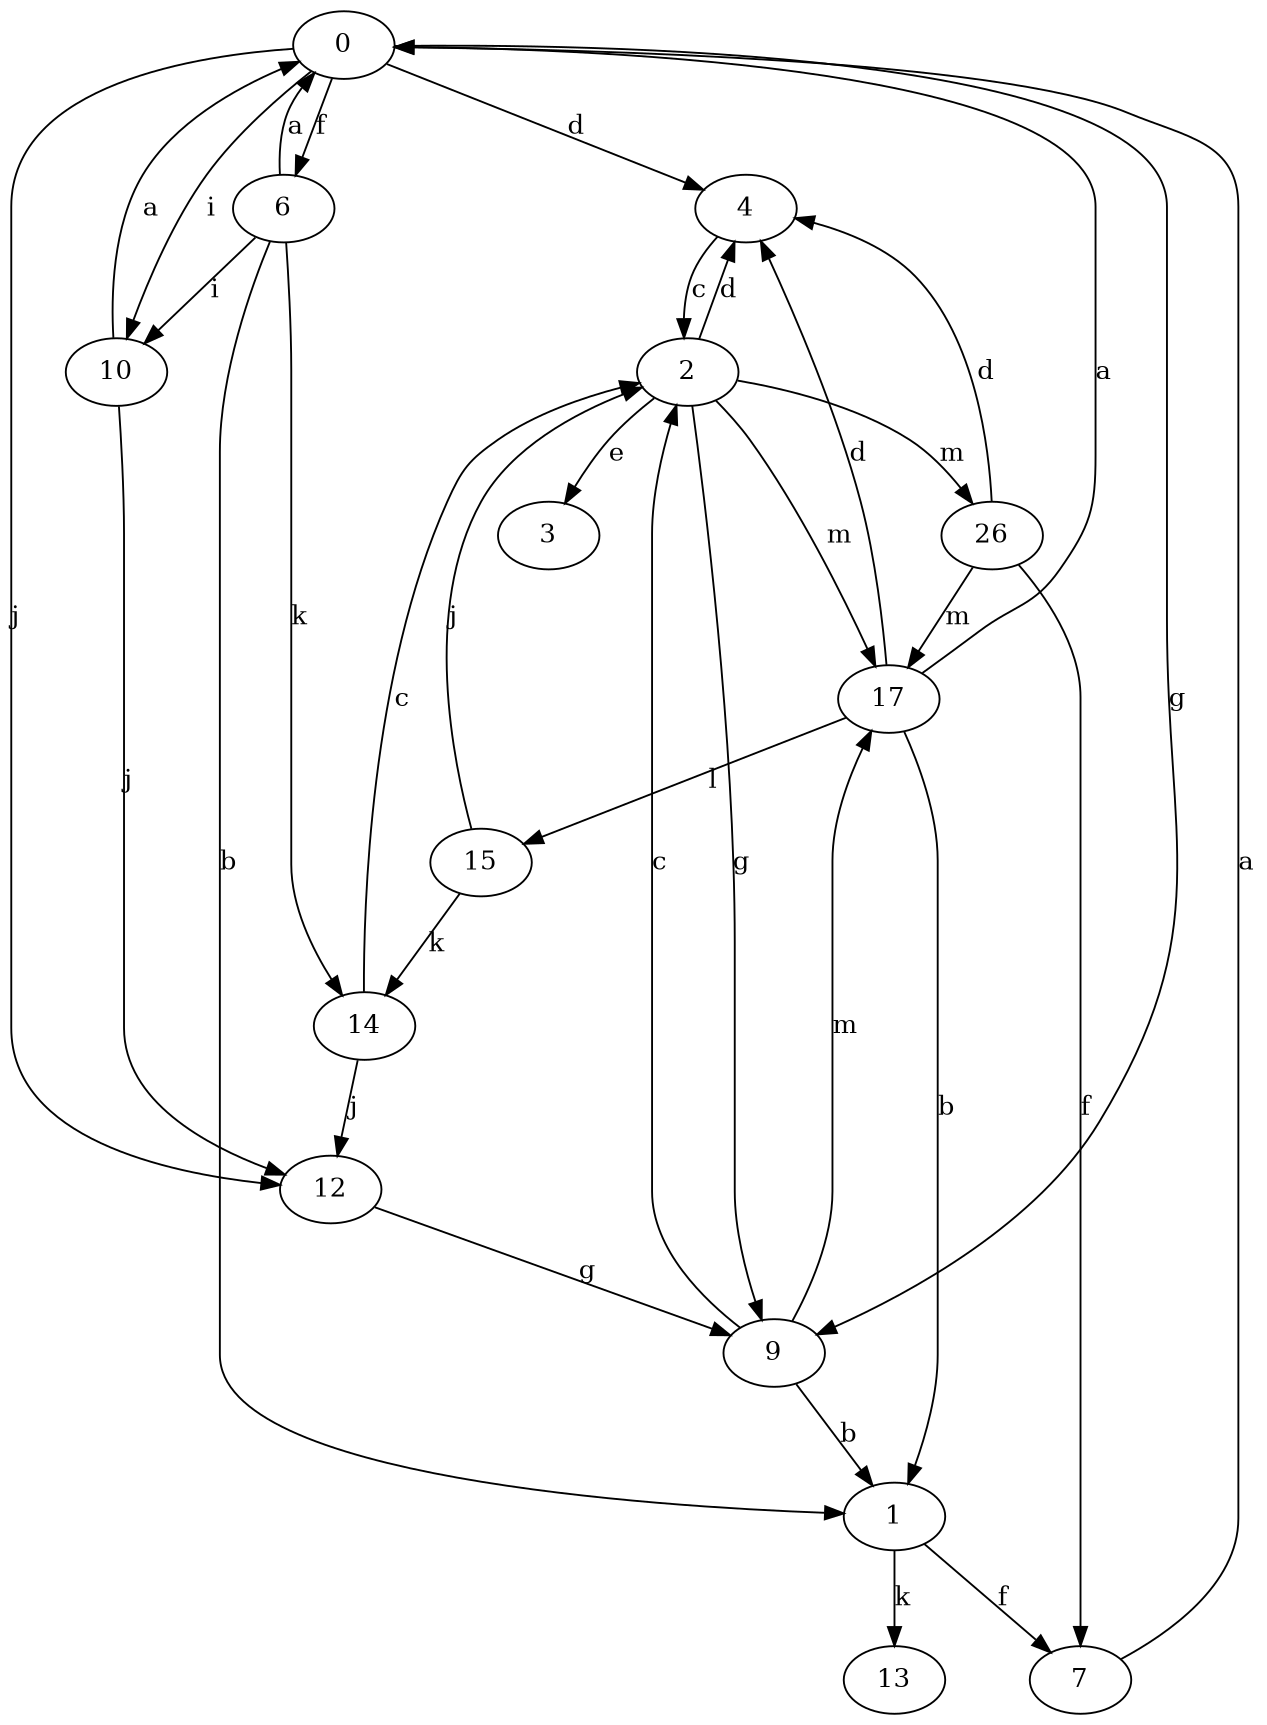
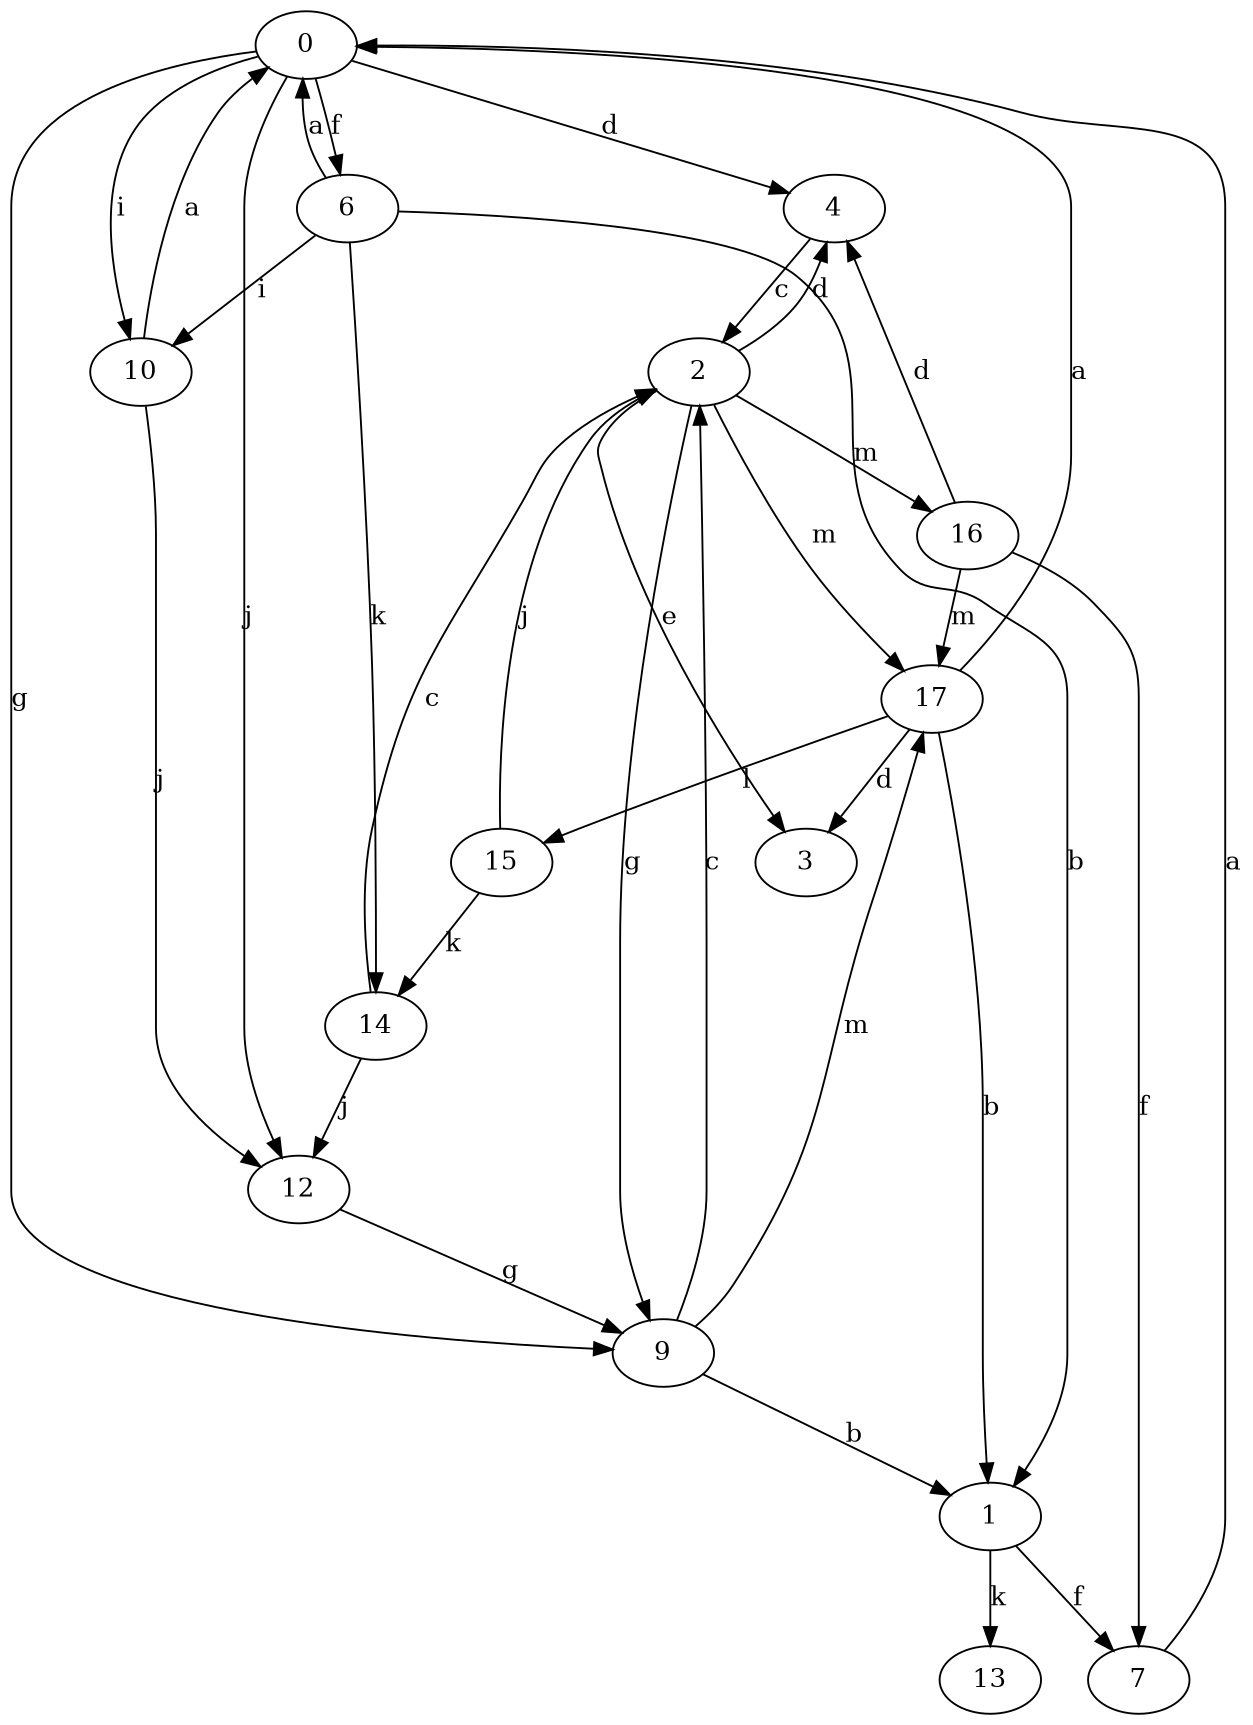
(847, 456) -> (875, 773)
(992, 536) -> (968, 536)
